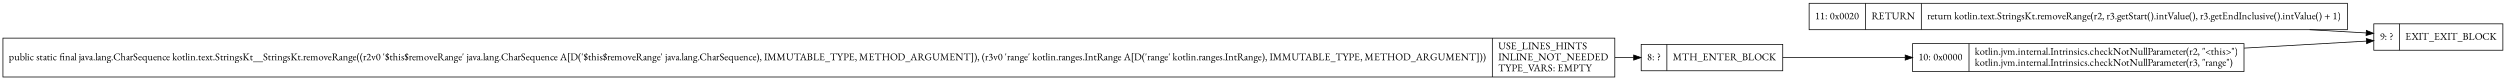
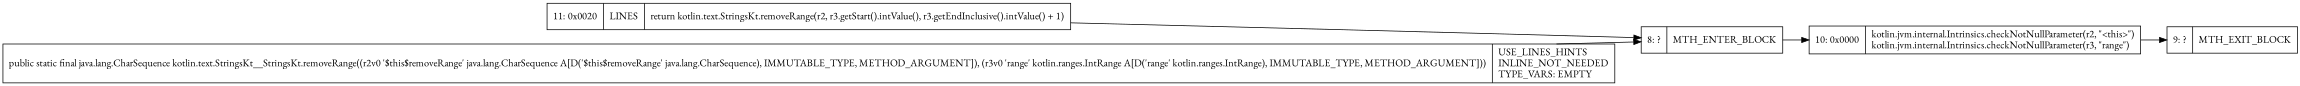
(1893, 16) -> (624, 16)
(2338, 31) -> (1352, 30)
(2451, 37) -> (2245, 40)
